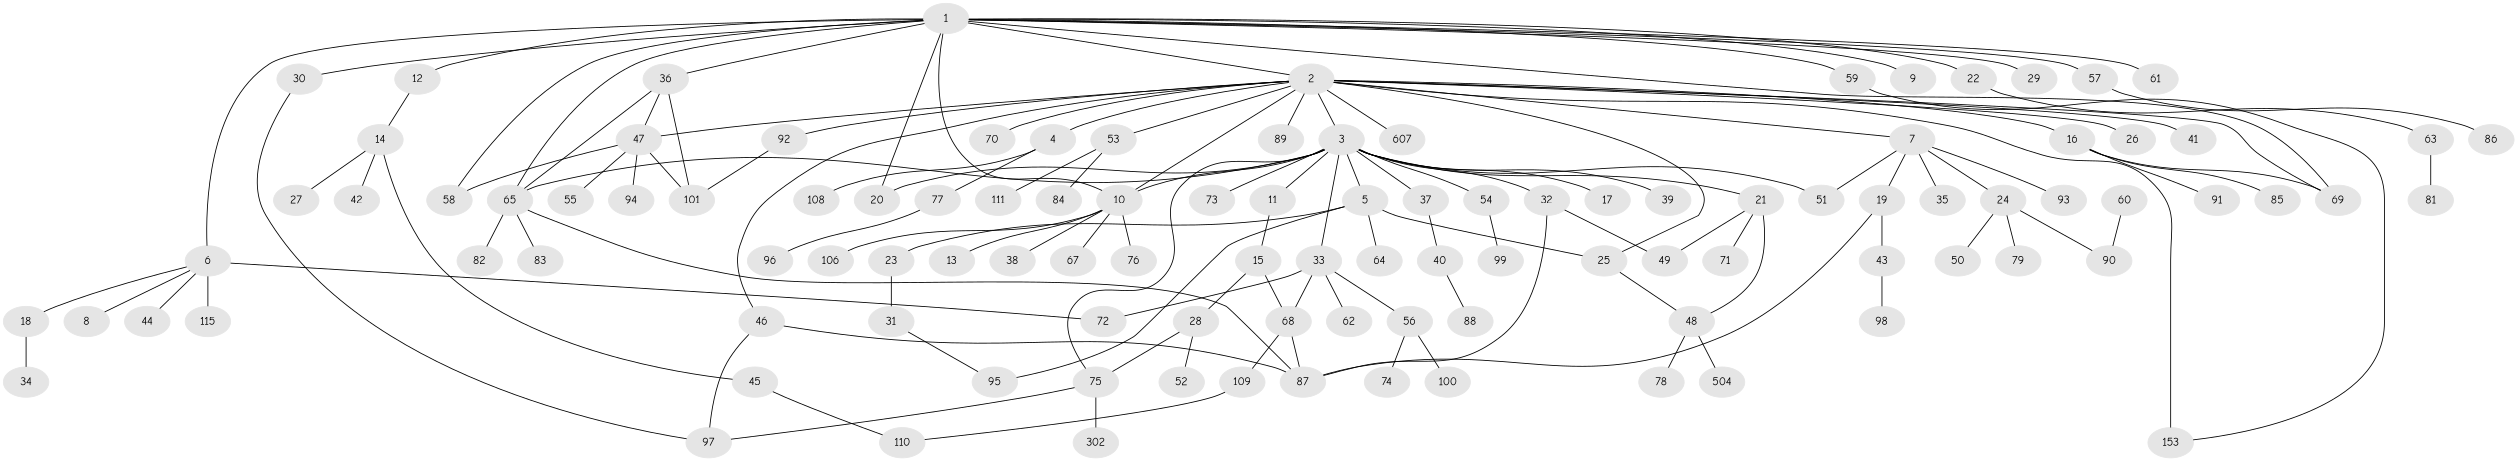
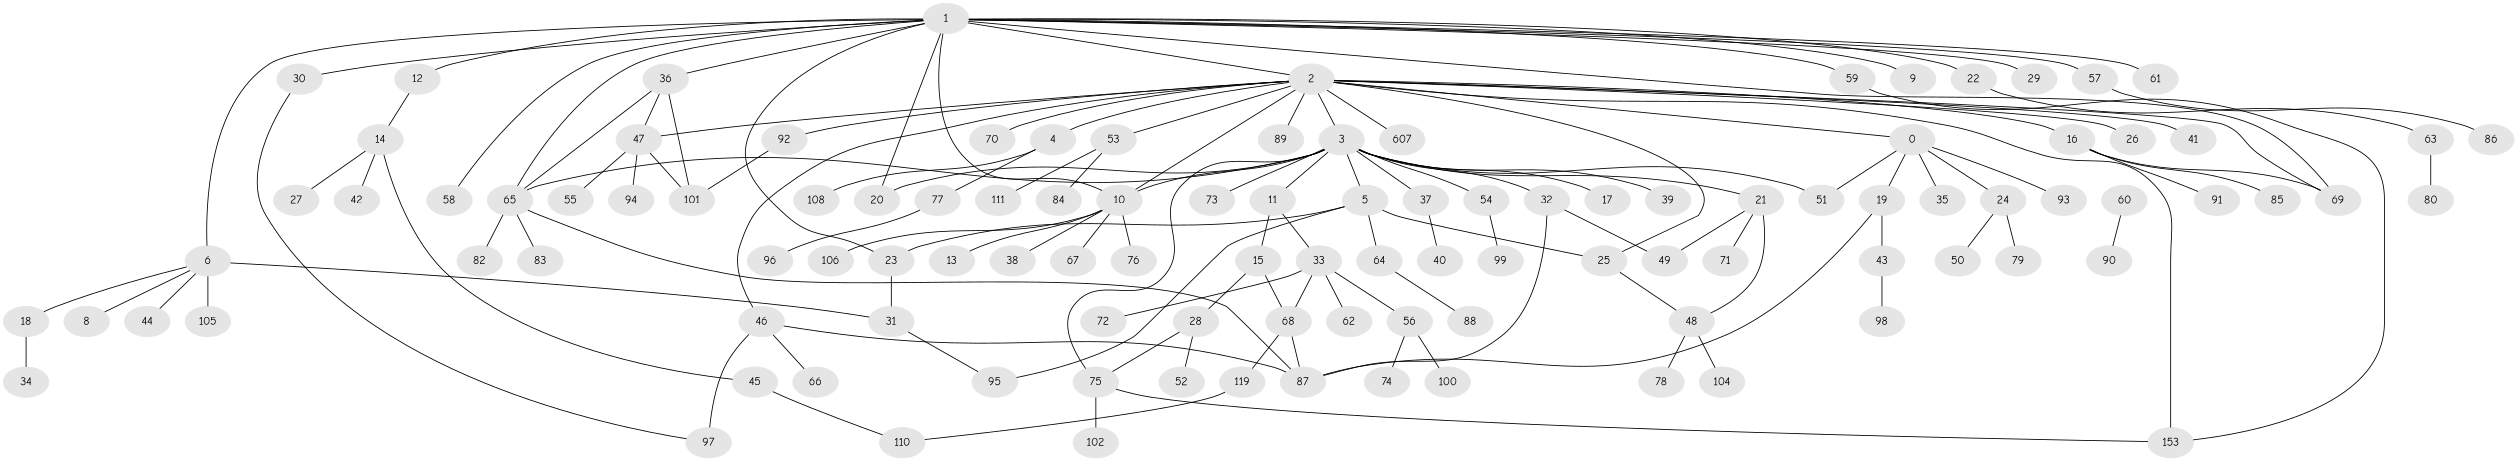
none -> (760, 116)
(1912, 140) -> (1912, 140)
(542, 165) -> none
(1330, 200) -> (1296, 231)
(2431, 200) -> (2431, 200)
(2056, 231) -> none
(656, 289) -> (550, 284)
(1455, 291) -> (1425, 291)
(208, 322) -> (208, 322)
none -> (816, 382)
(1242, 382) -> (1242, 382)
(1722, 382) -> (1722, 382)
(903, 416) -> (1631, 428)
(1096, 443) -> (1096, 443)
